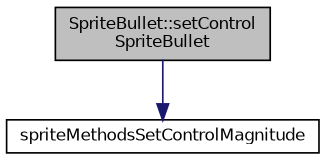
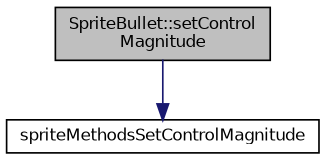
(163, 34) -> (163, 34)
